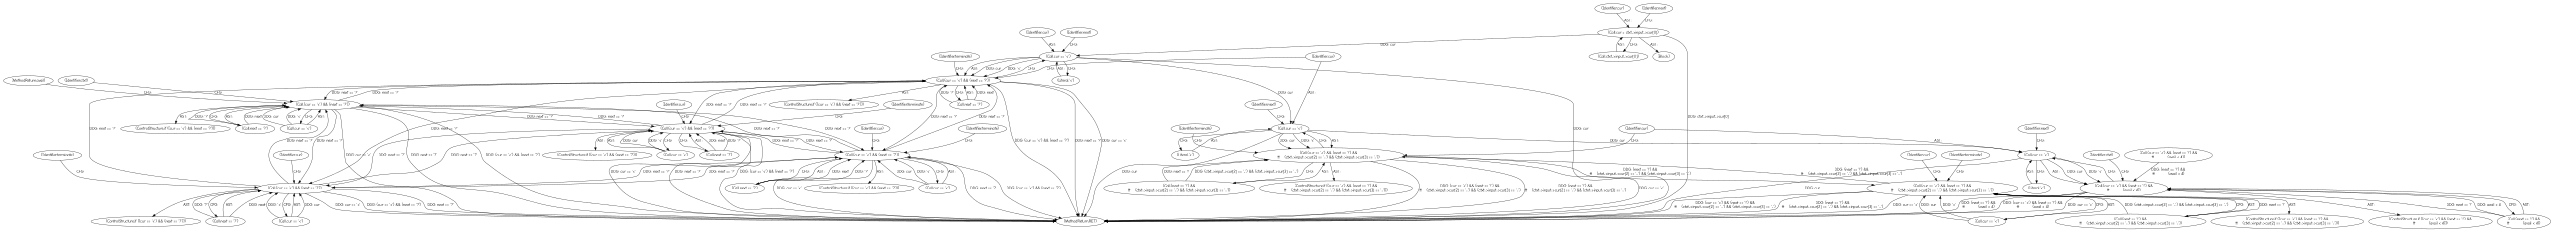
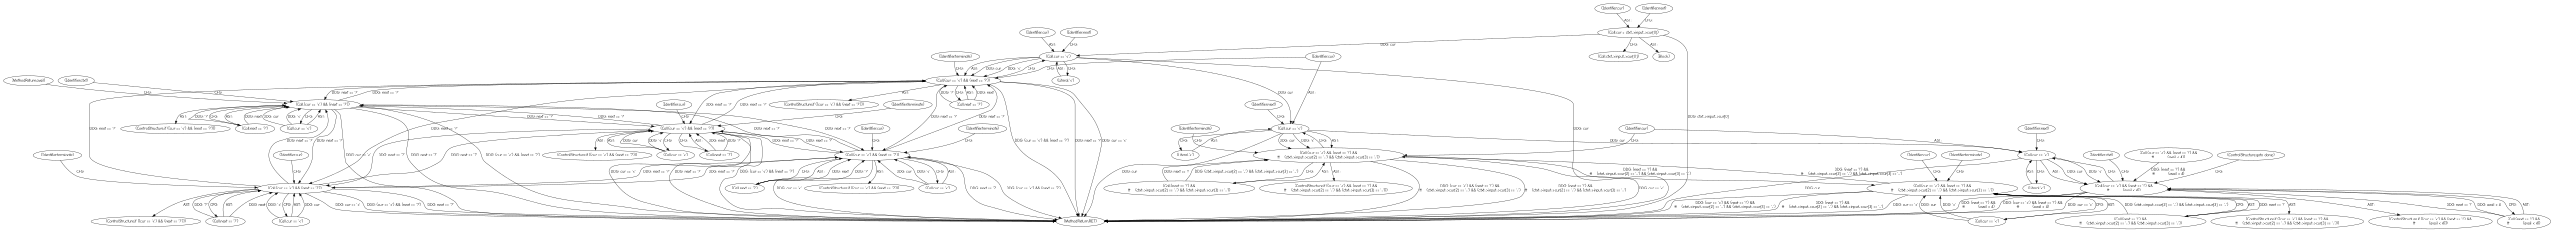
(1617, 45) -> none
none -> (2251, 155)
